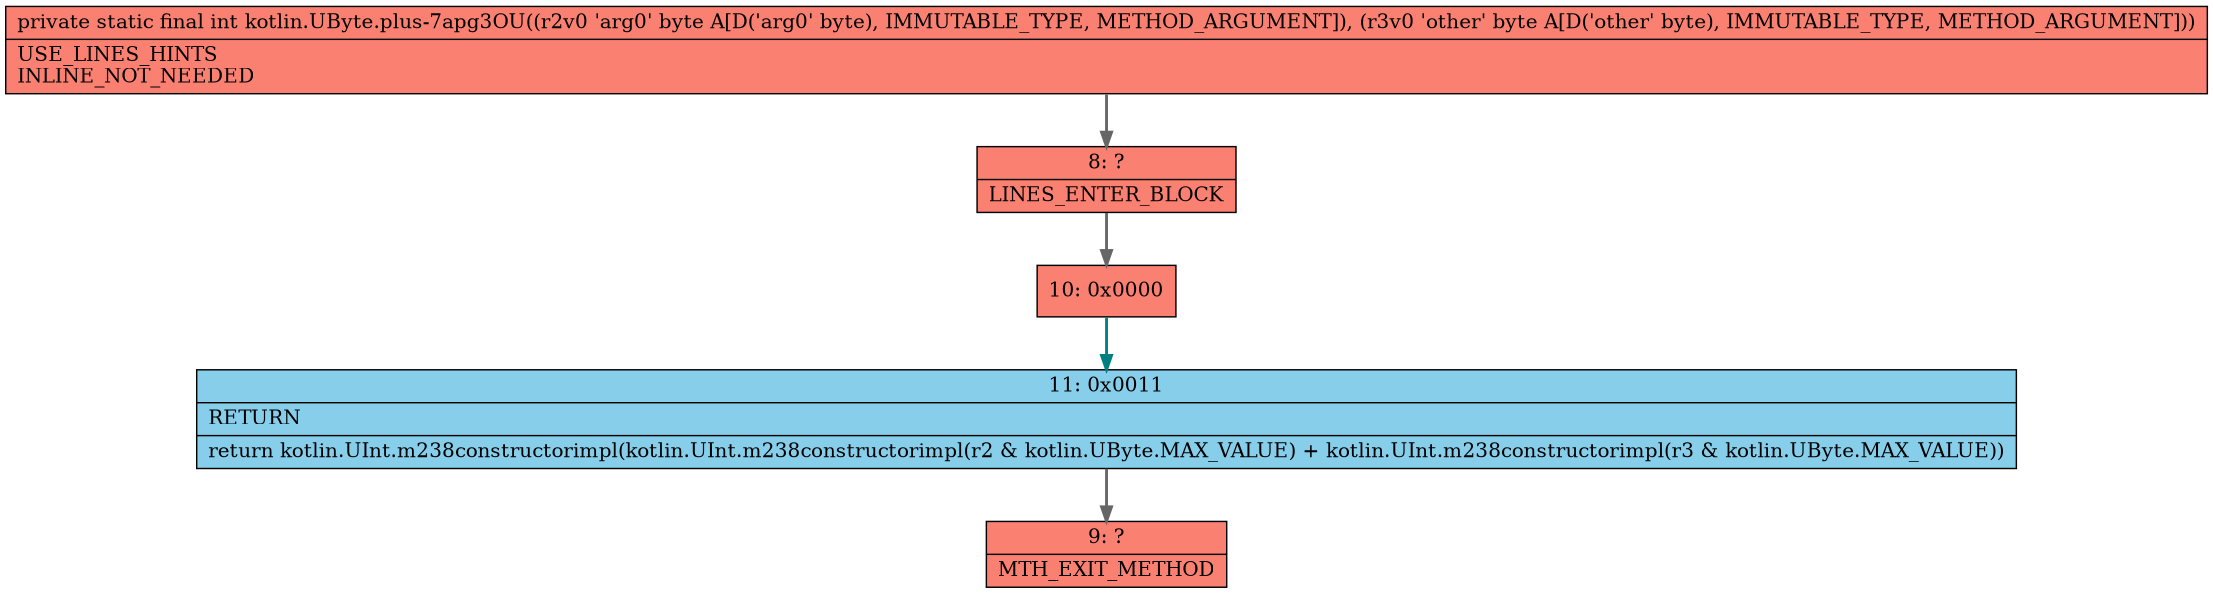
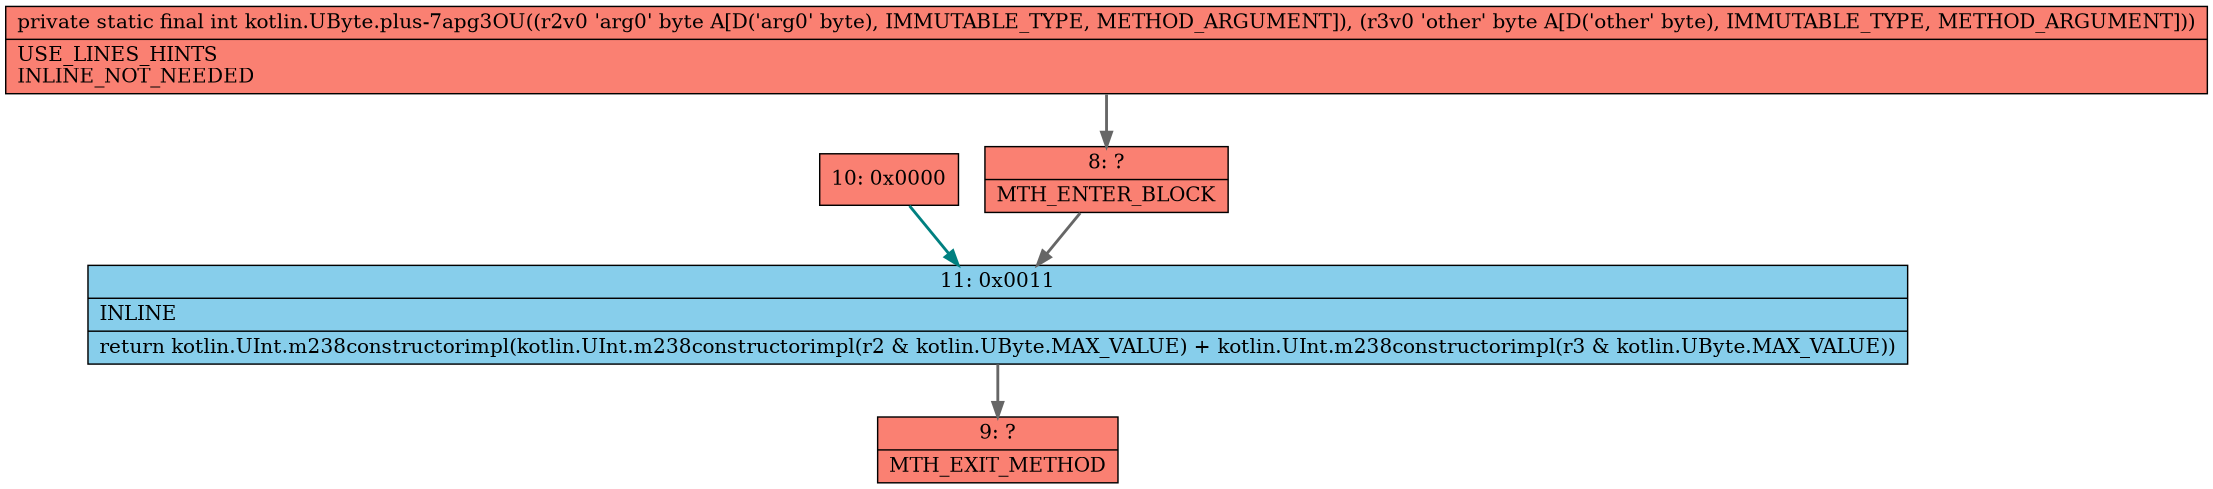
(1107, 195) -> (1107, 195)
(1107, 232) -> (1063, 233)
(255, 418) -> (139, 314)
